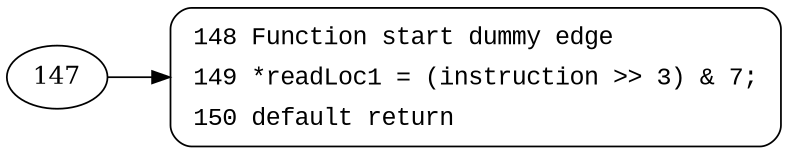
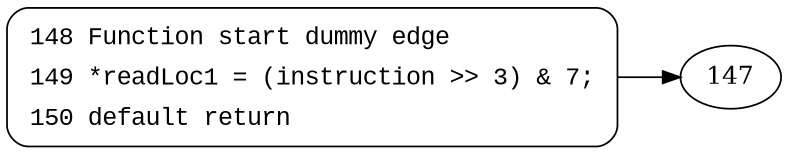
(130, 77) -> (640, 77)
